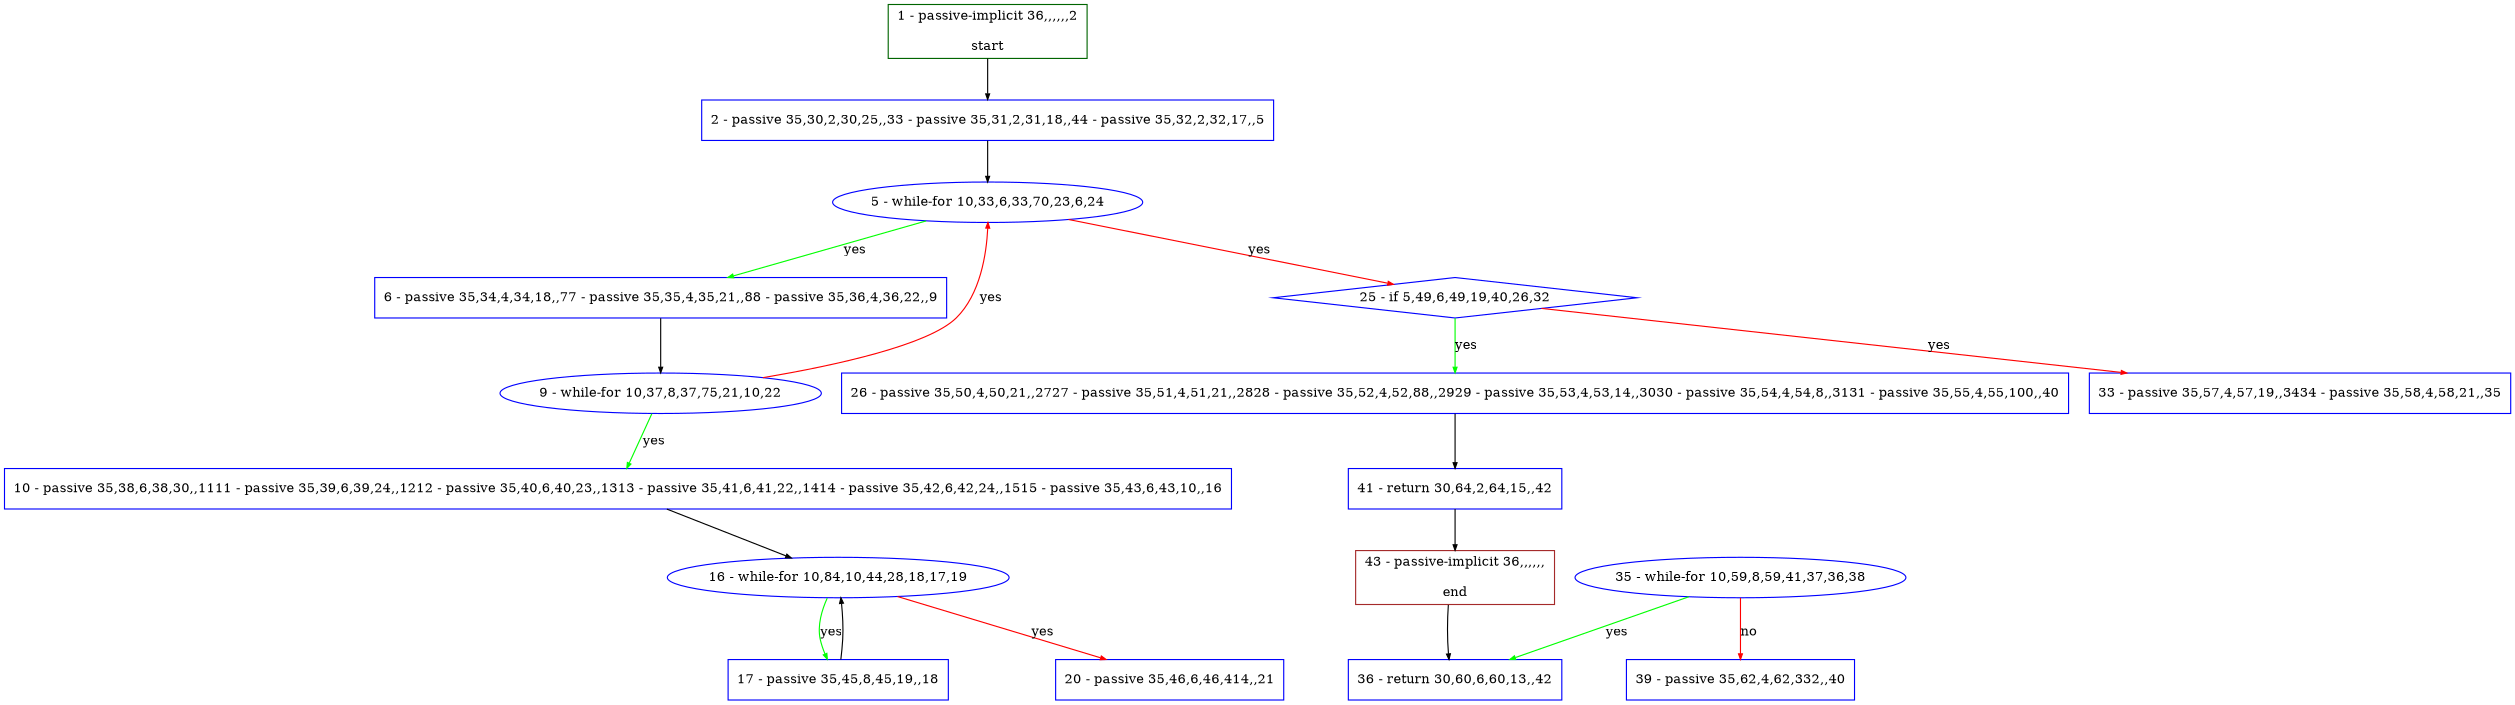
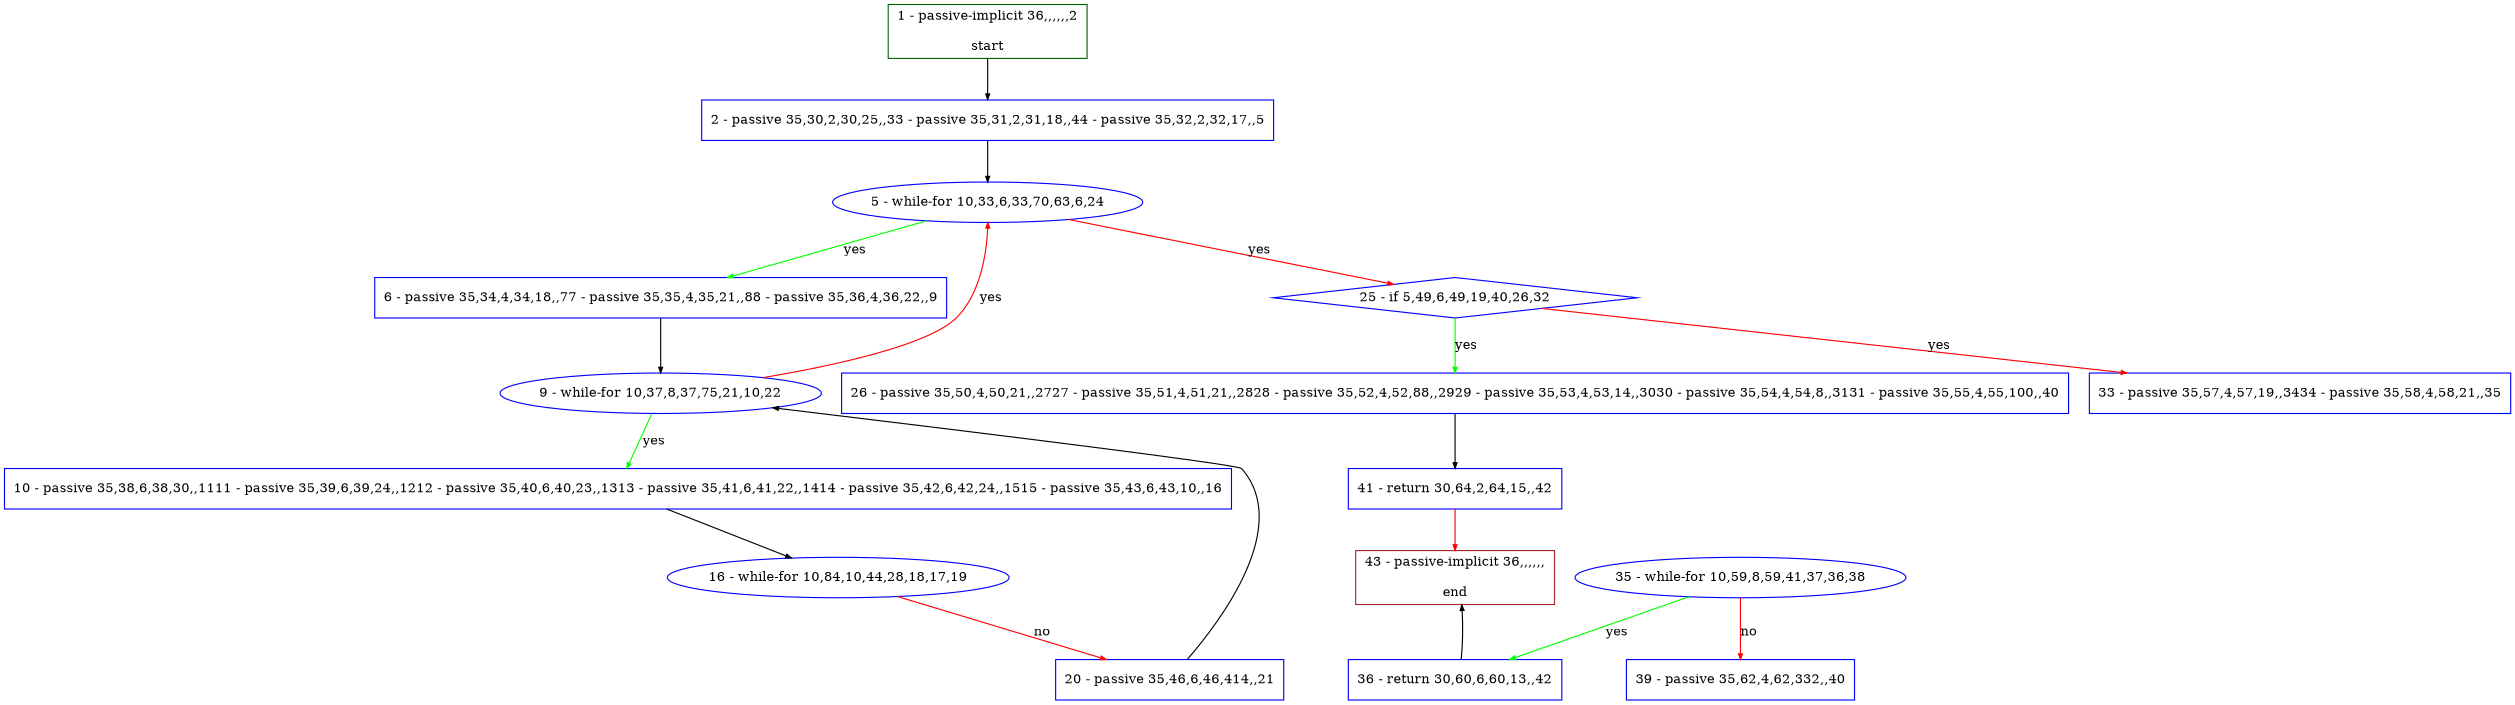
(988, 202) -> (988, 202)
none -> (1117, 450)
(1455, 527) -> (1455, 527)
(1448, 629) -> (1463, 635)
(1043, 632) -> (1043, 632)
(838, 680) -> none
